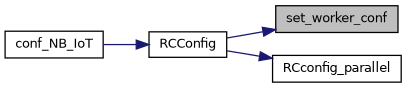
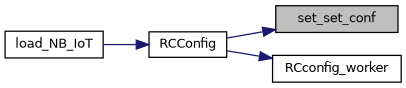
(337, 19) -> (337, 19)
(54, 45) -> (54, 45)
(337, 69) -> (337, 69)
